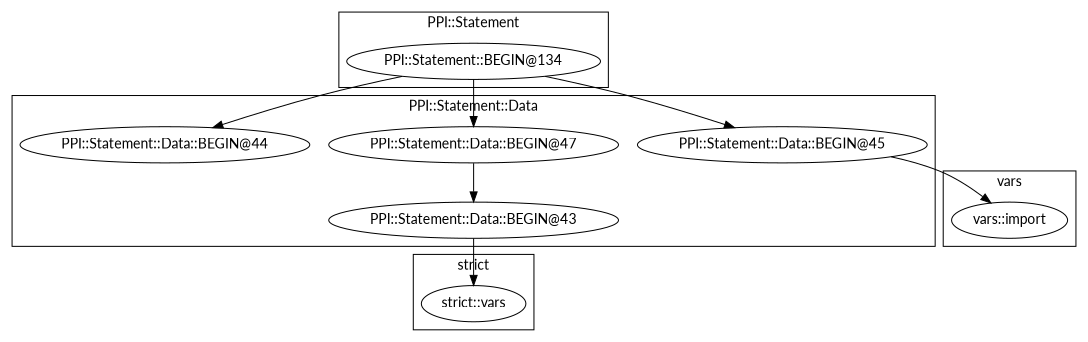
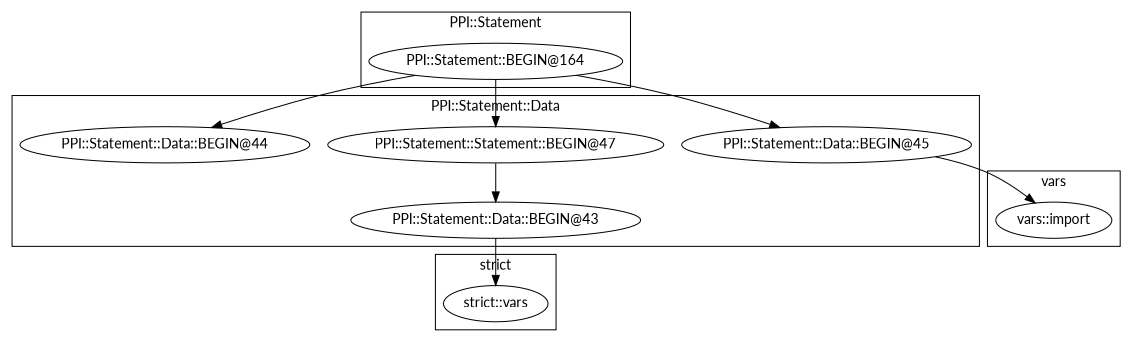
(474, 61) -> (496, 61)
(474, 145) -> (496, 145)
